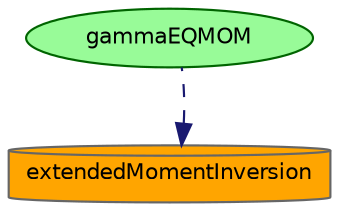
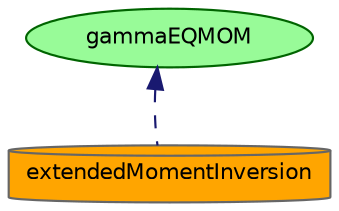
(184, 95) -> (155, 117)
